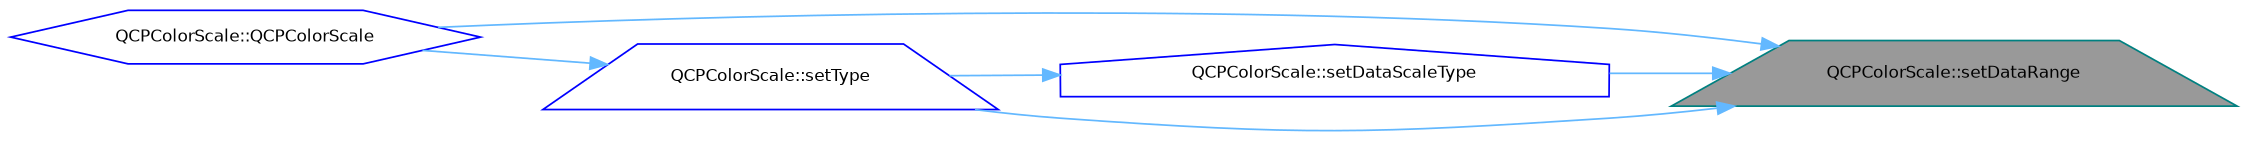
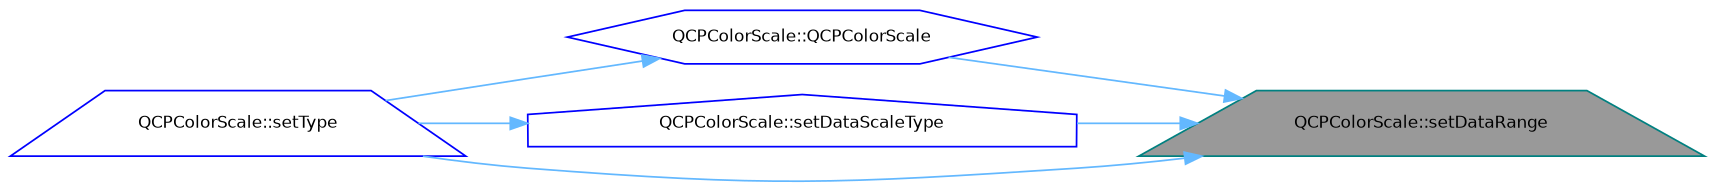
(506, 57) -> (514, 81)
